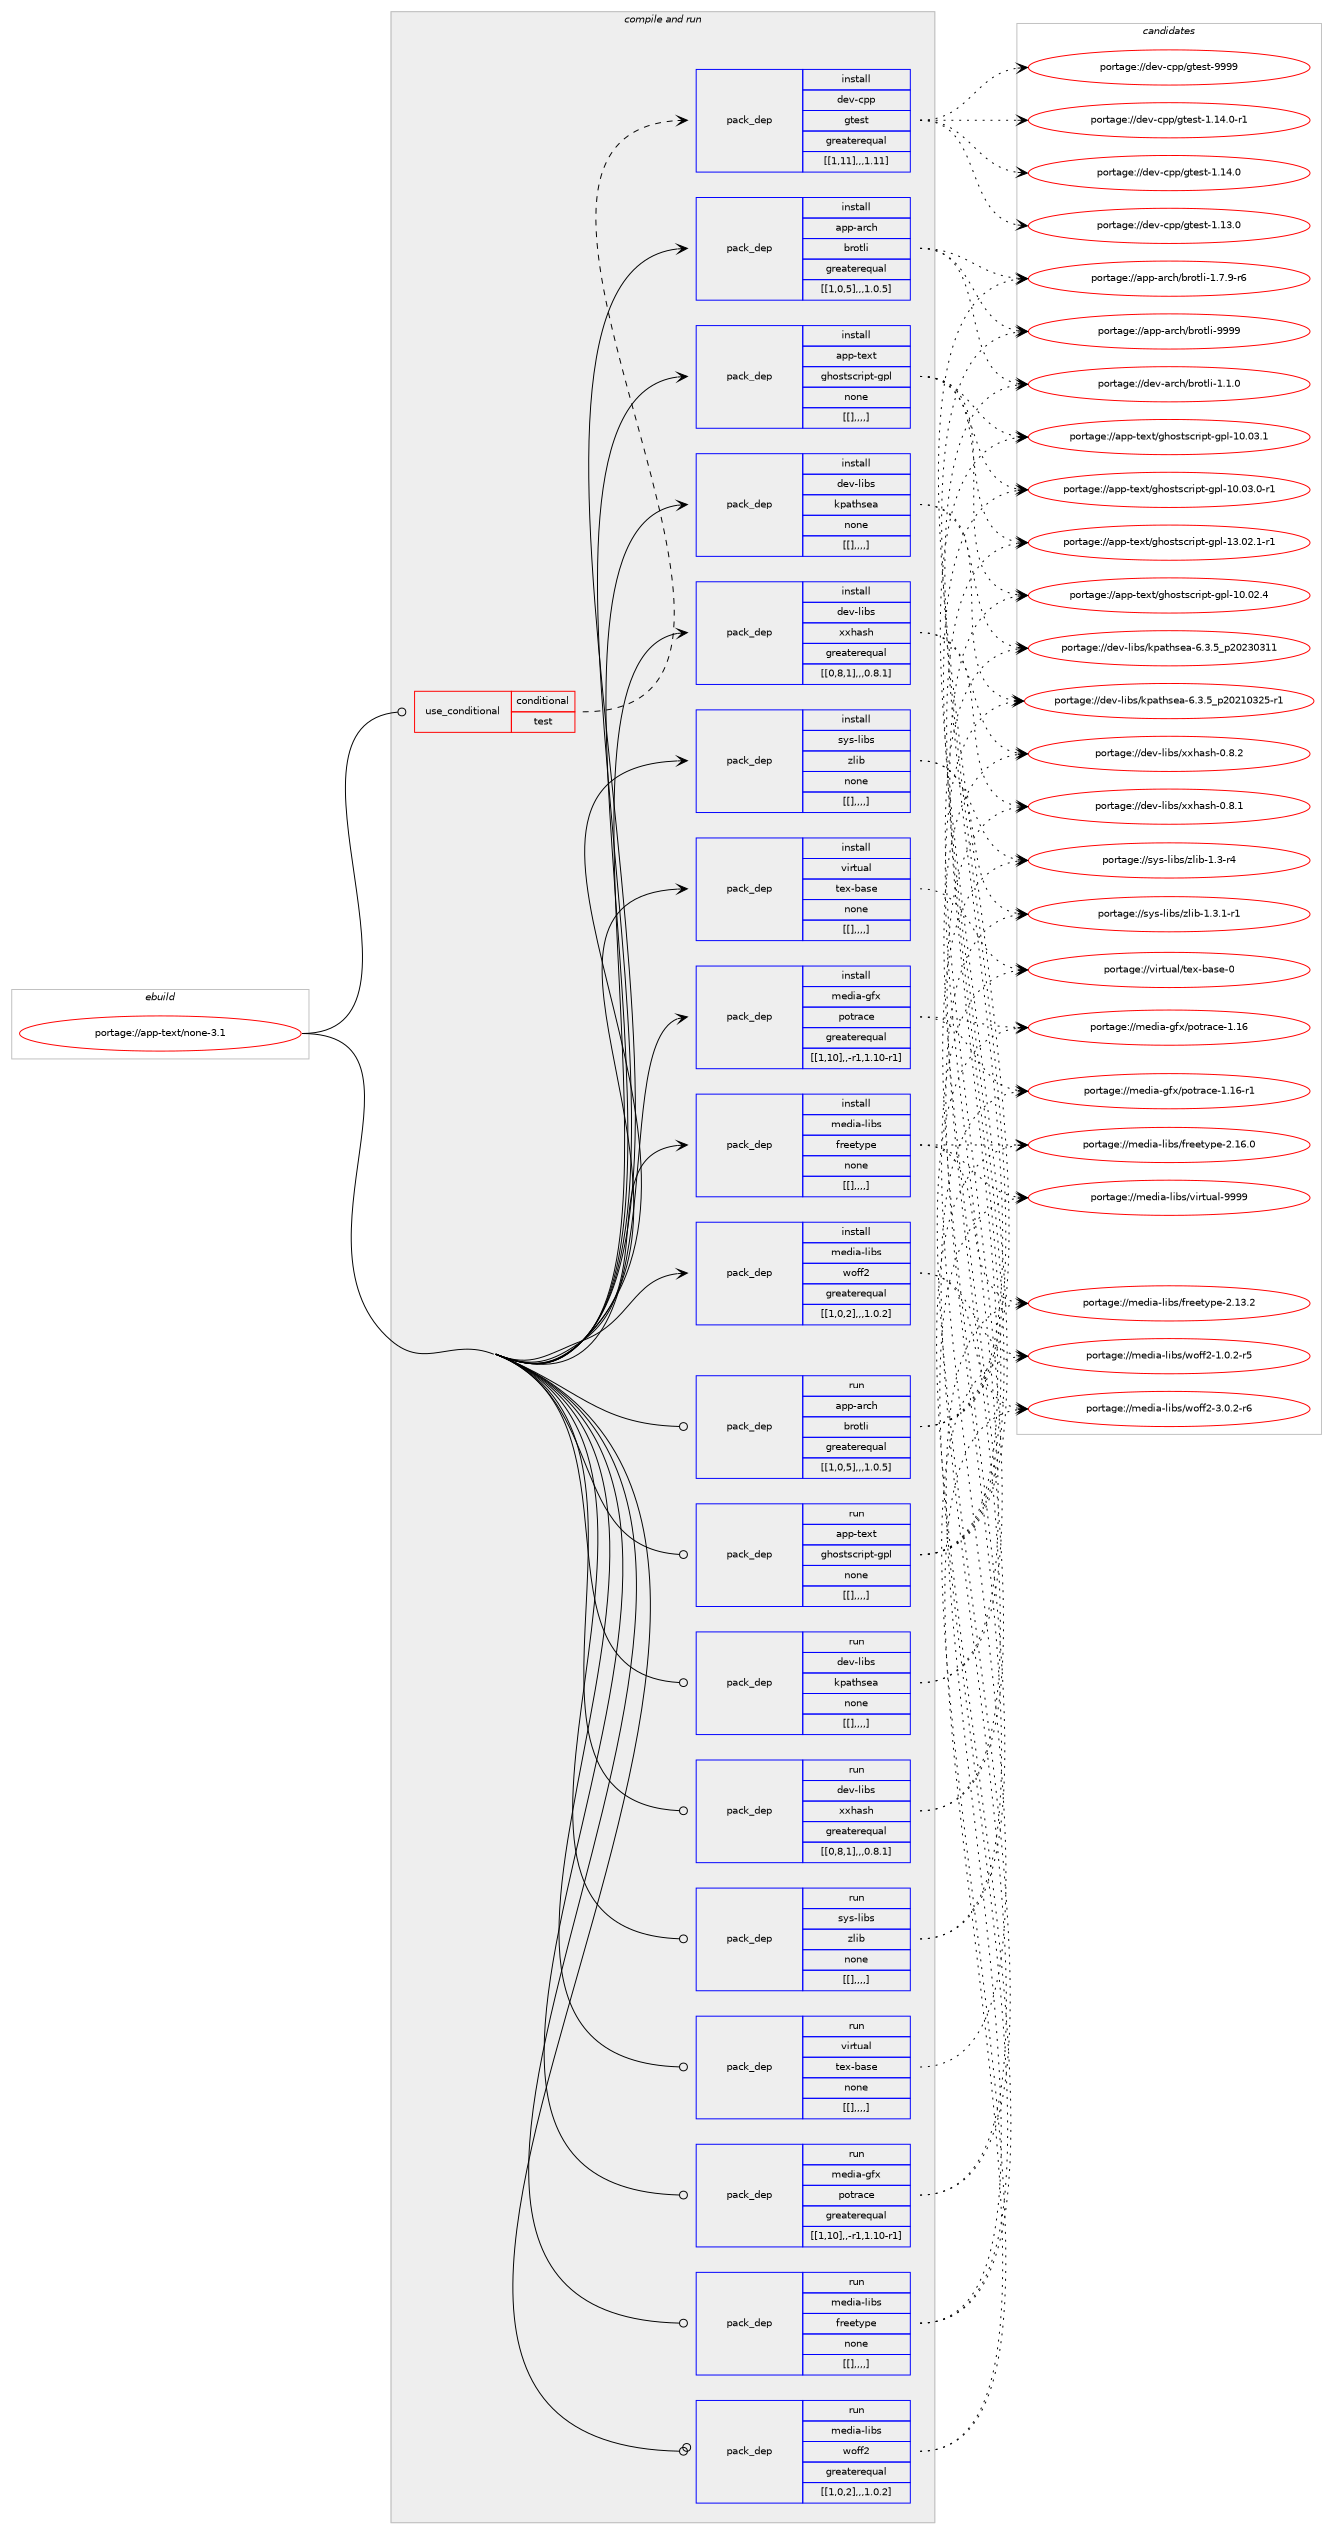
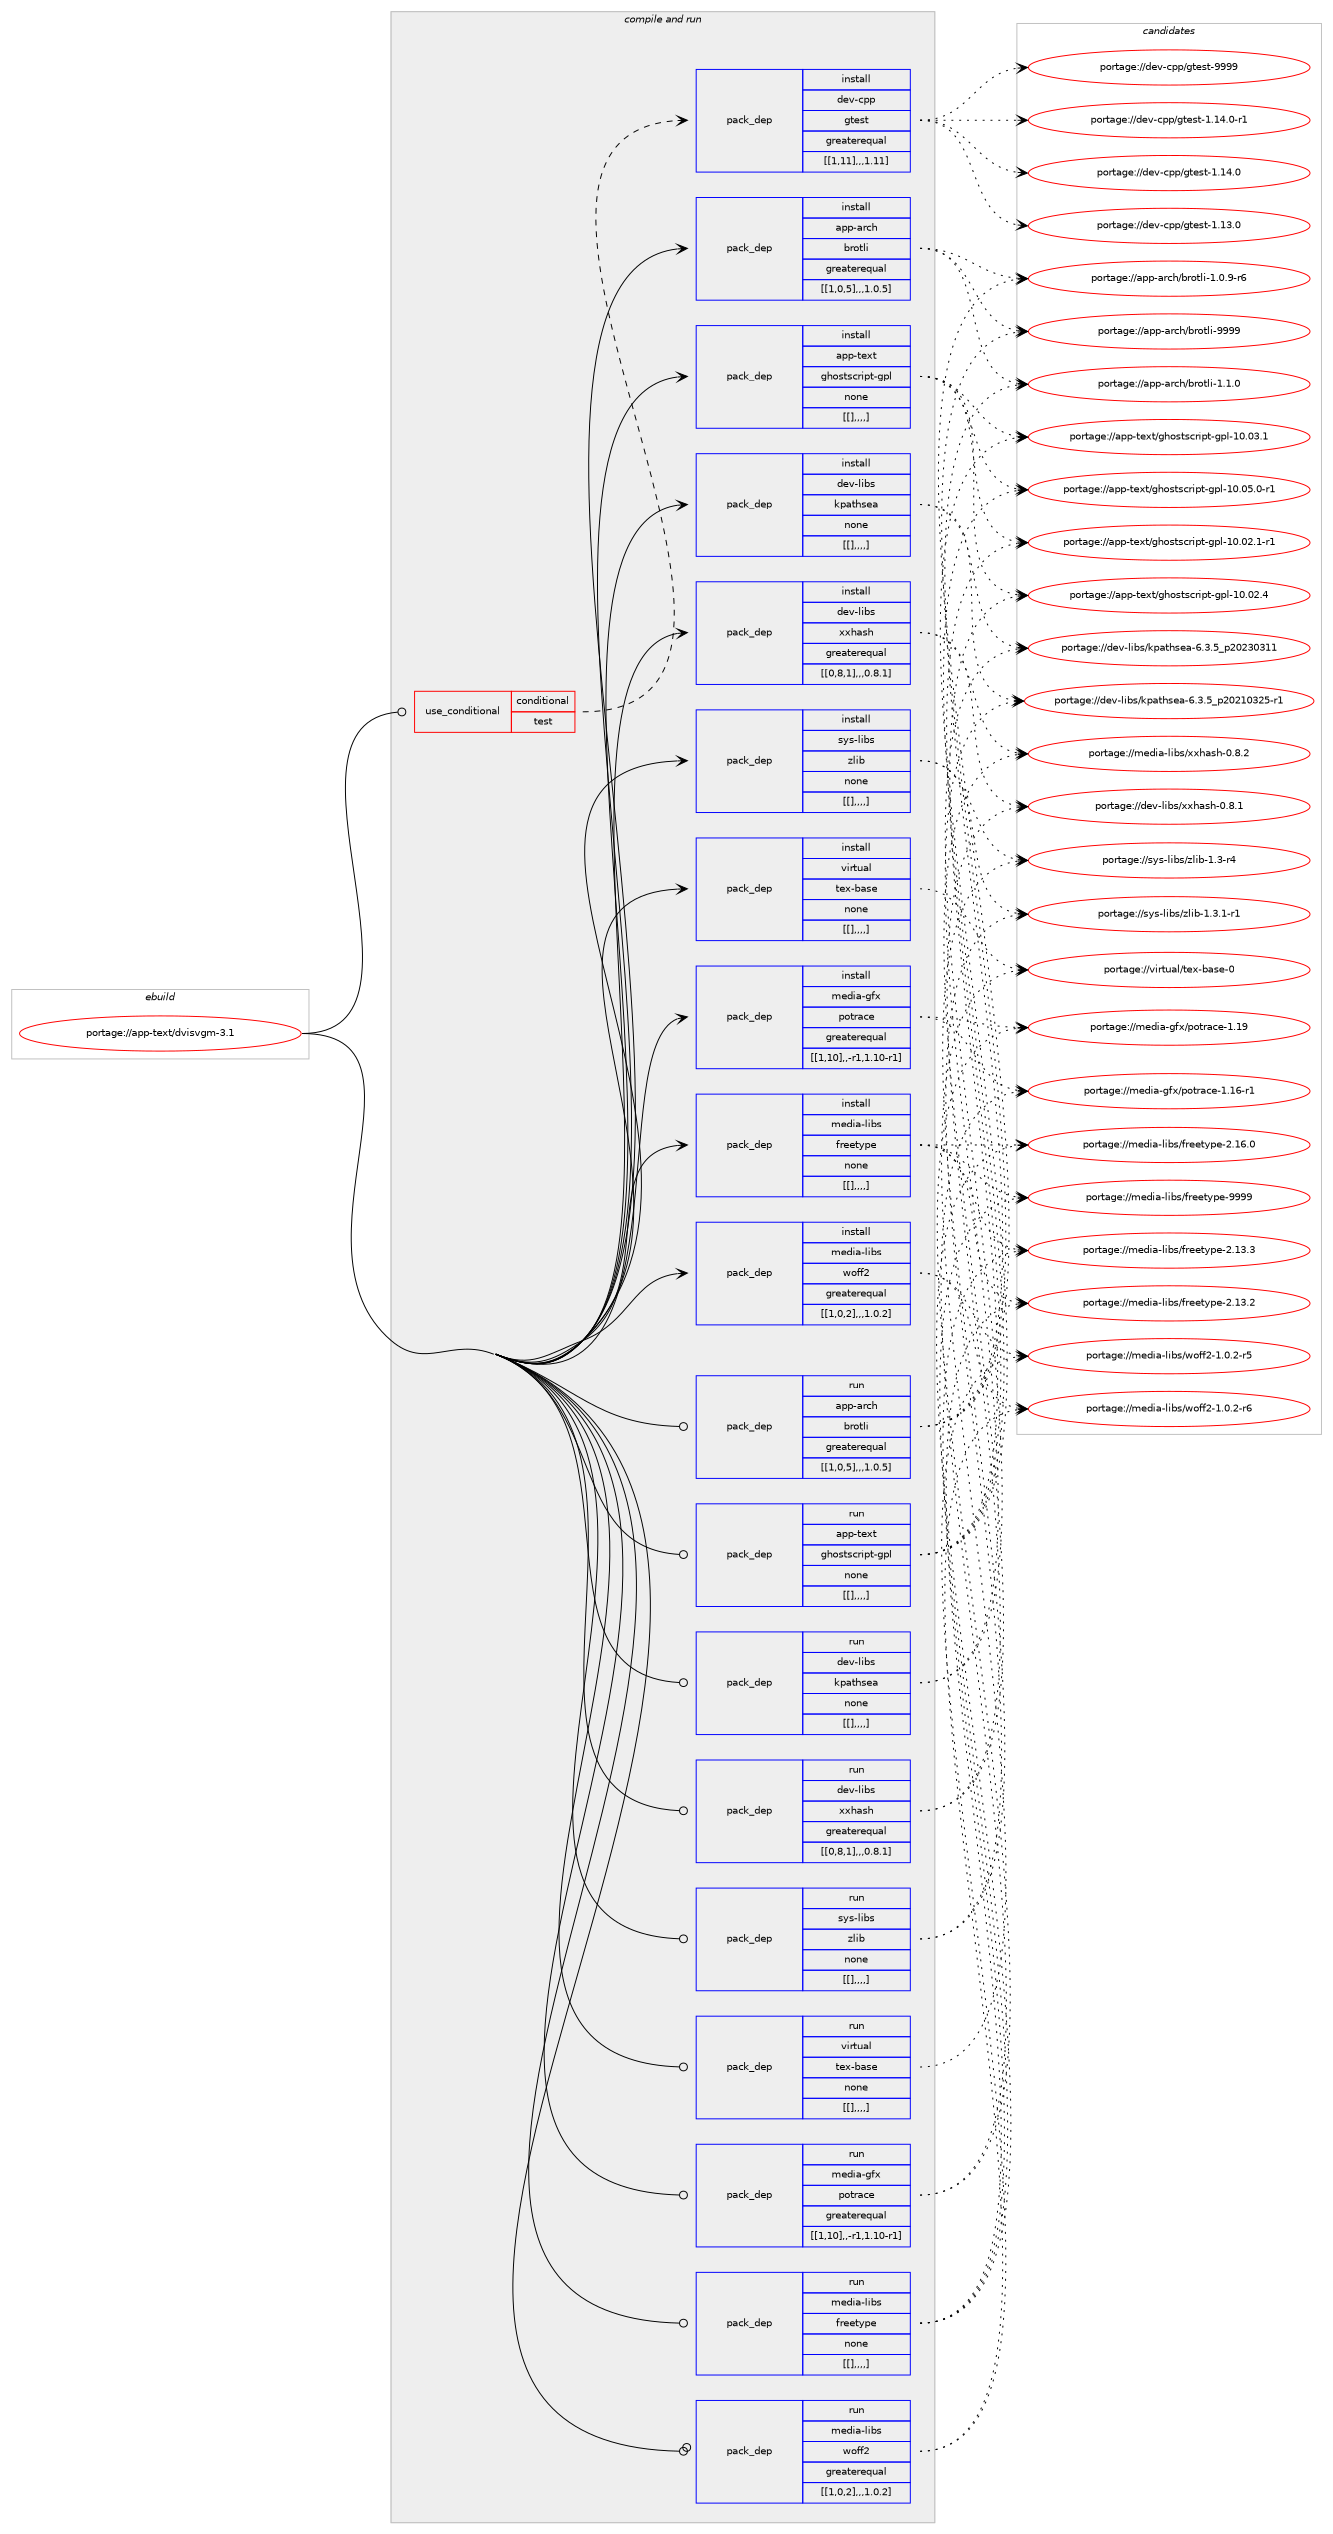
(1169, 279) -> (1169, 279)
(1169, 384) -> (1169, 384)
(1169, 490) -> (1169, 490)
(1169, 543) -> (1169, 543)
(1169, 754) -> (1169, 754)
(1169, 1028) -> (1169, 1028)
(160, 1034) -> (160, 1034)
(1169, 1198) -> (1169, 1198)
none -> (1169, 1251)
(1169, 1409) -> (1169, 1409)
